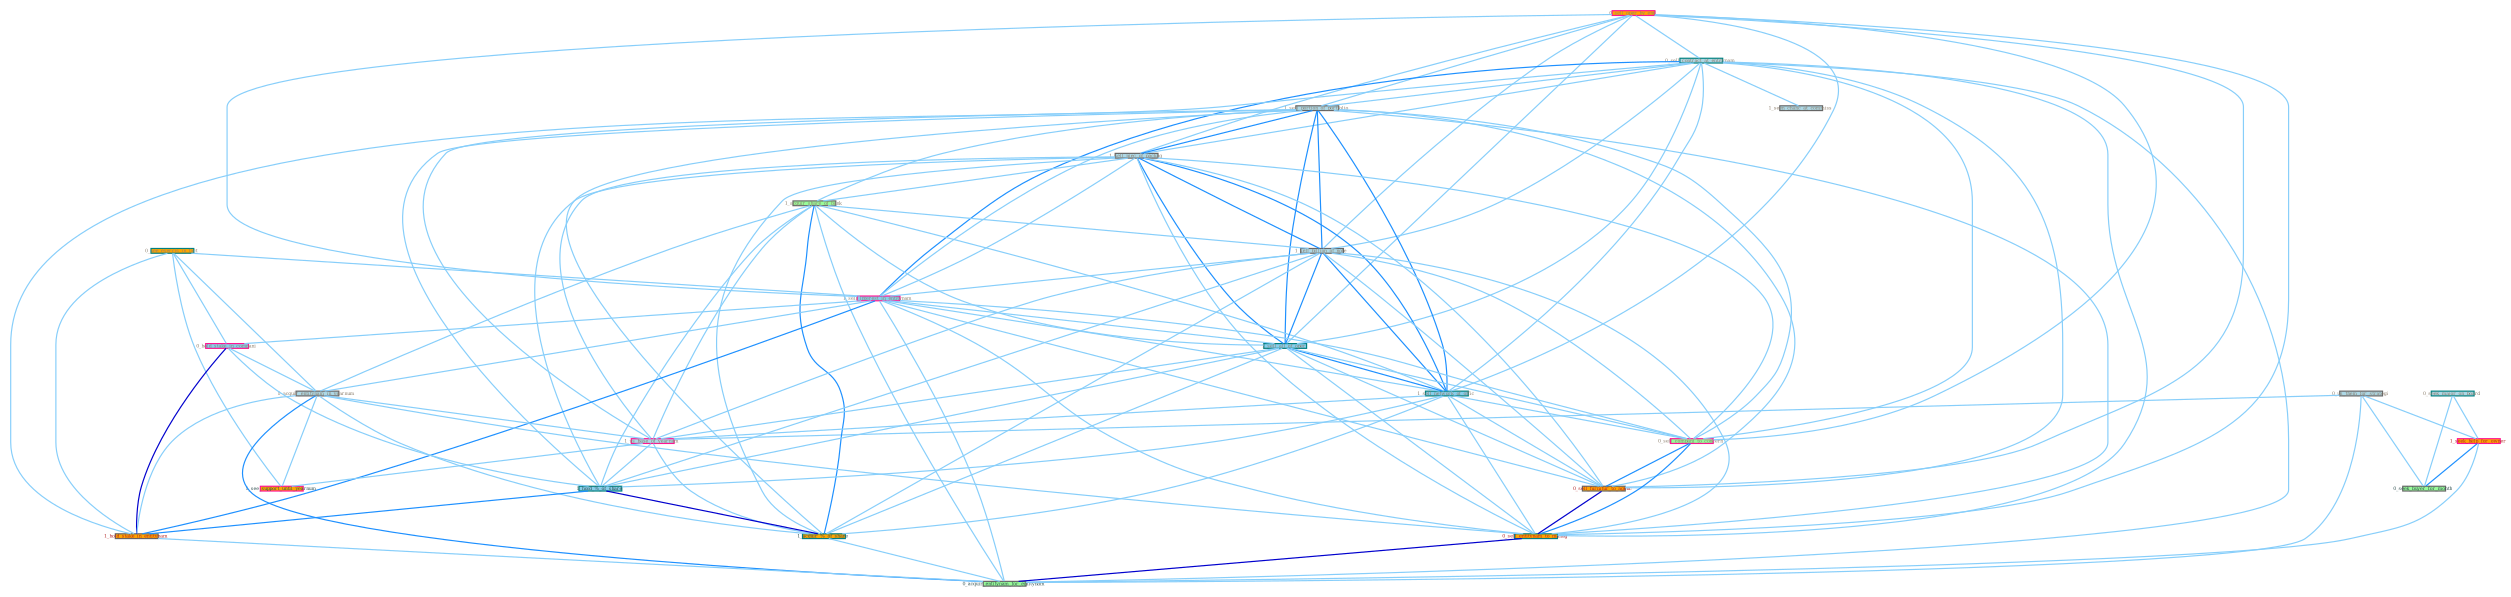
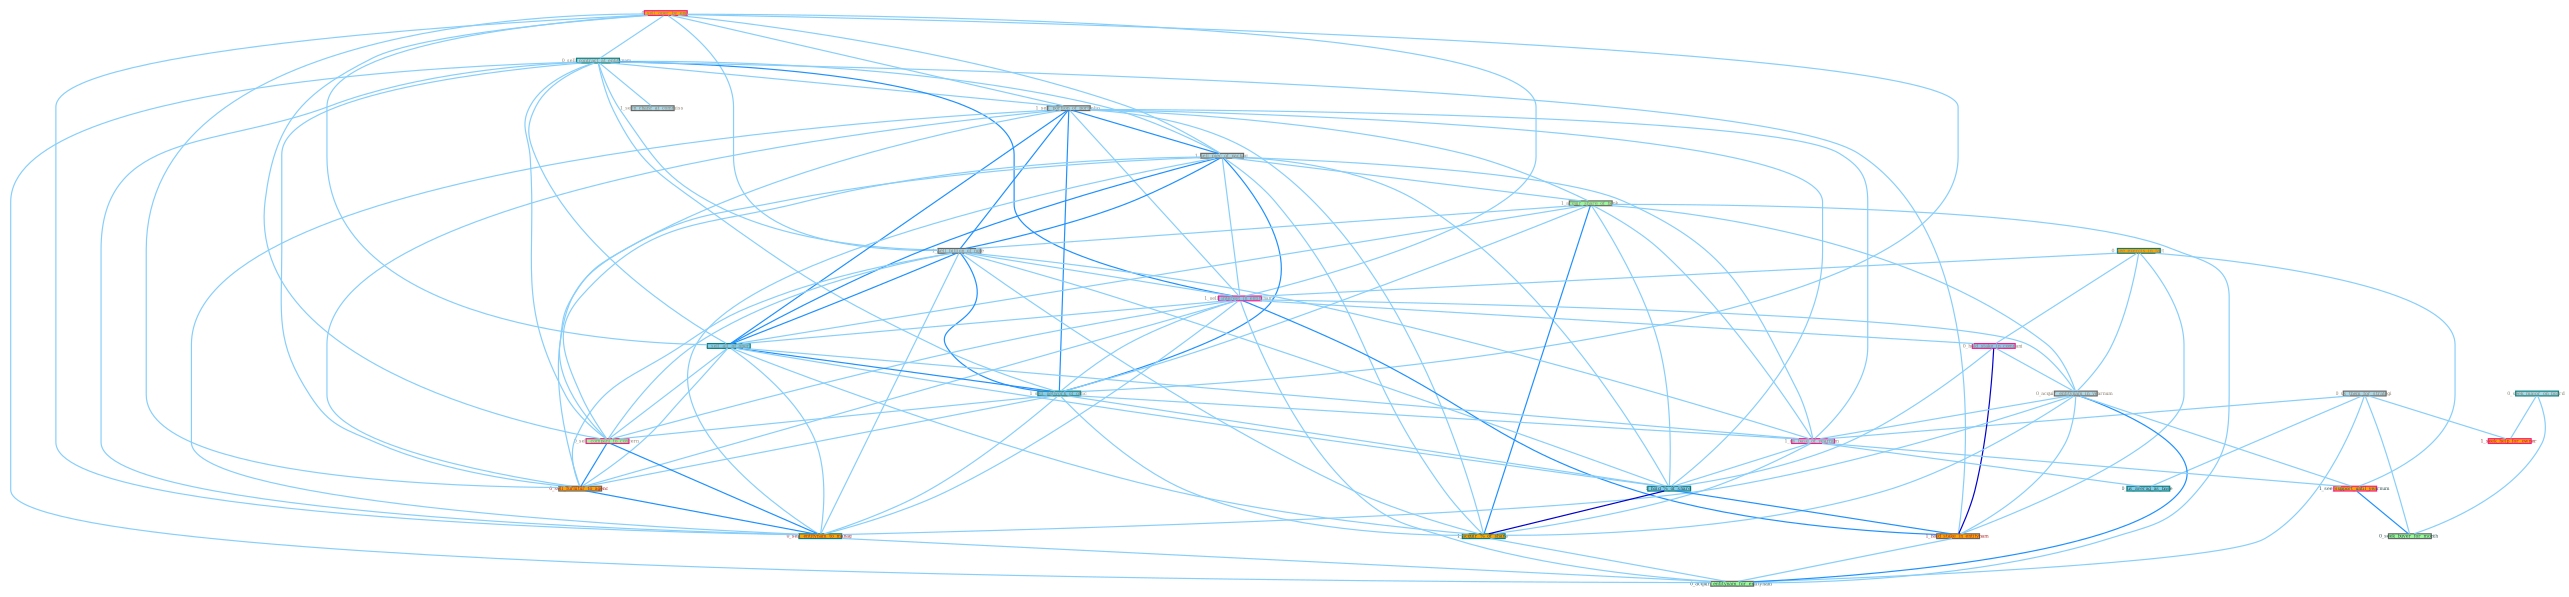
(2452, 465) -> (2382, 512)
none -> (2148, 489)
(1570, 513) -> (700, 512)
(1270, 560) -> (1276, 560)
(1774, 569) -> none
